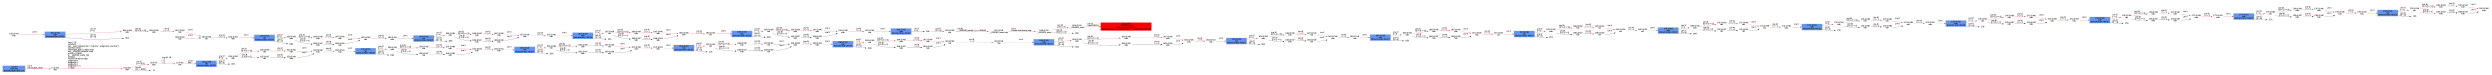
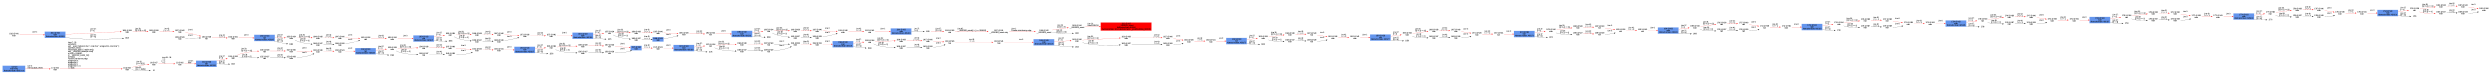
(658, 39) -> (658, 39)
(636, 48) -> (636, 48)
